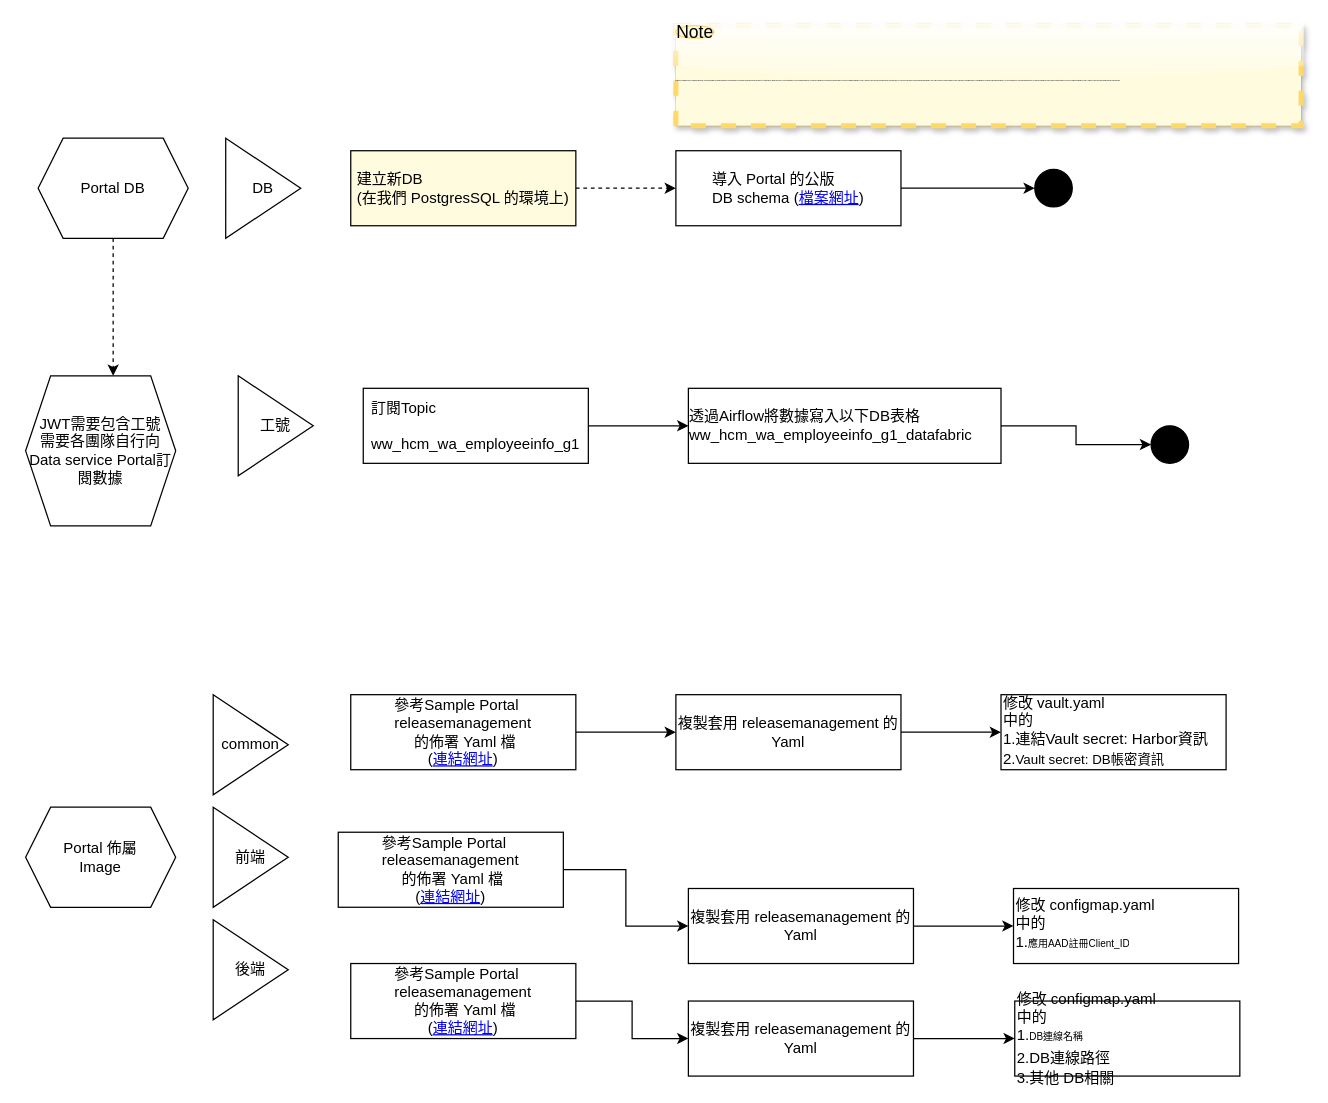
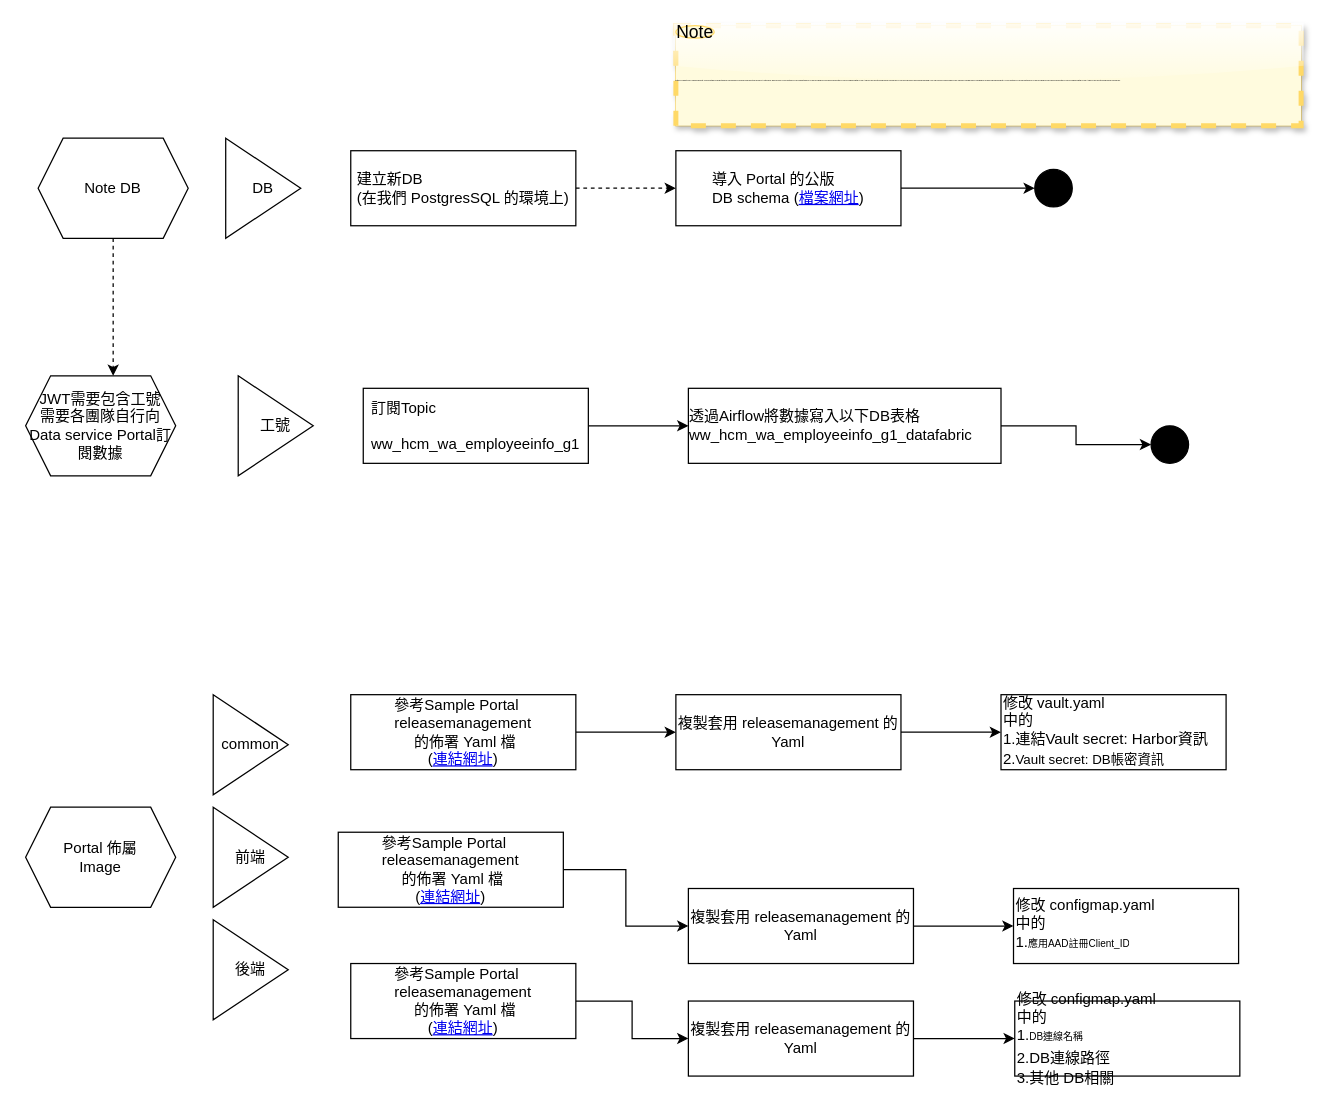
(113, 188) -> (113, 188)
(463, 188) -> (463, 188)
(101, 451) -> (101, 426)
